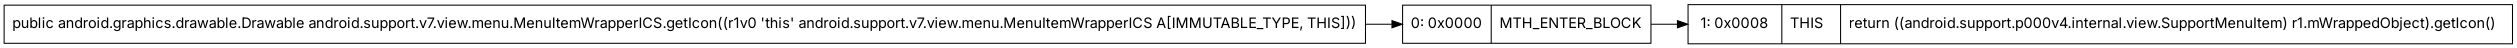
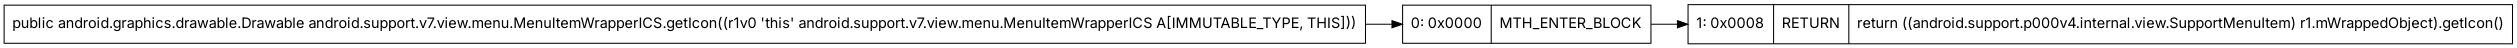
(1807, 24) -> (1811, 24)
